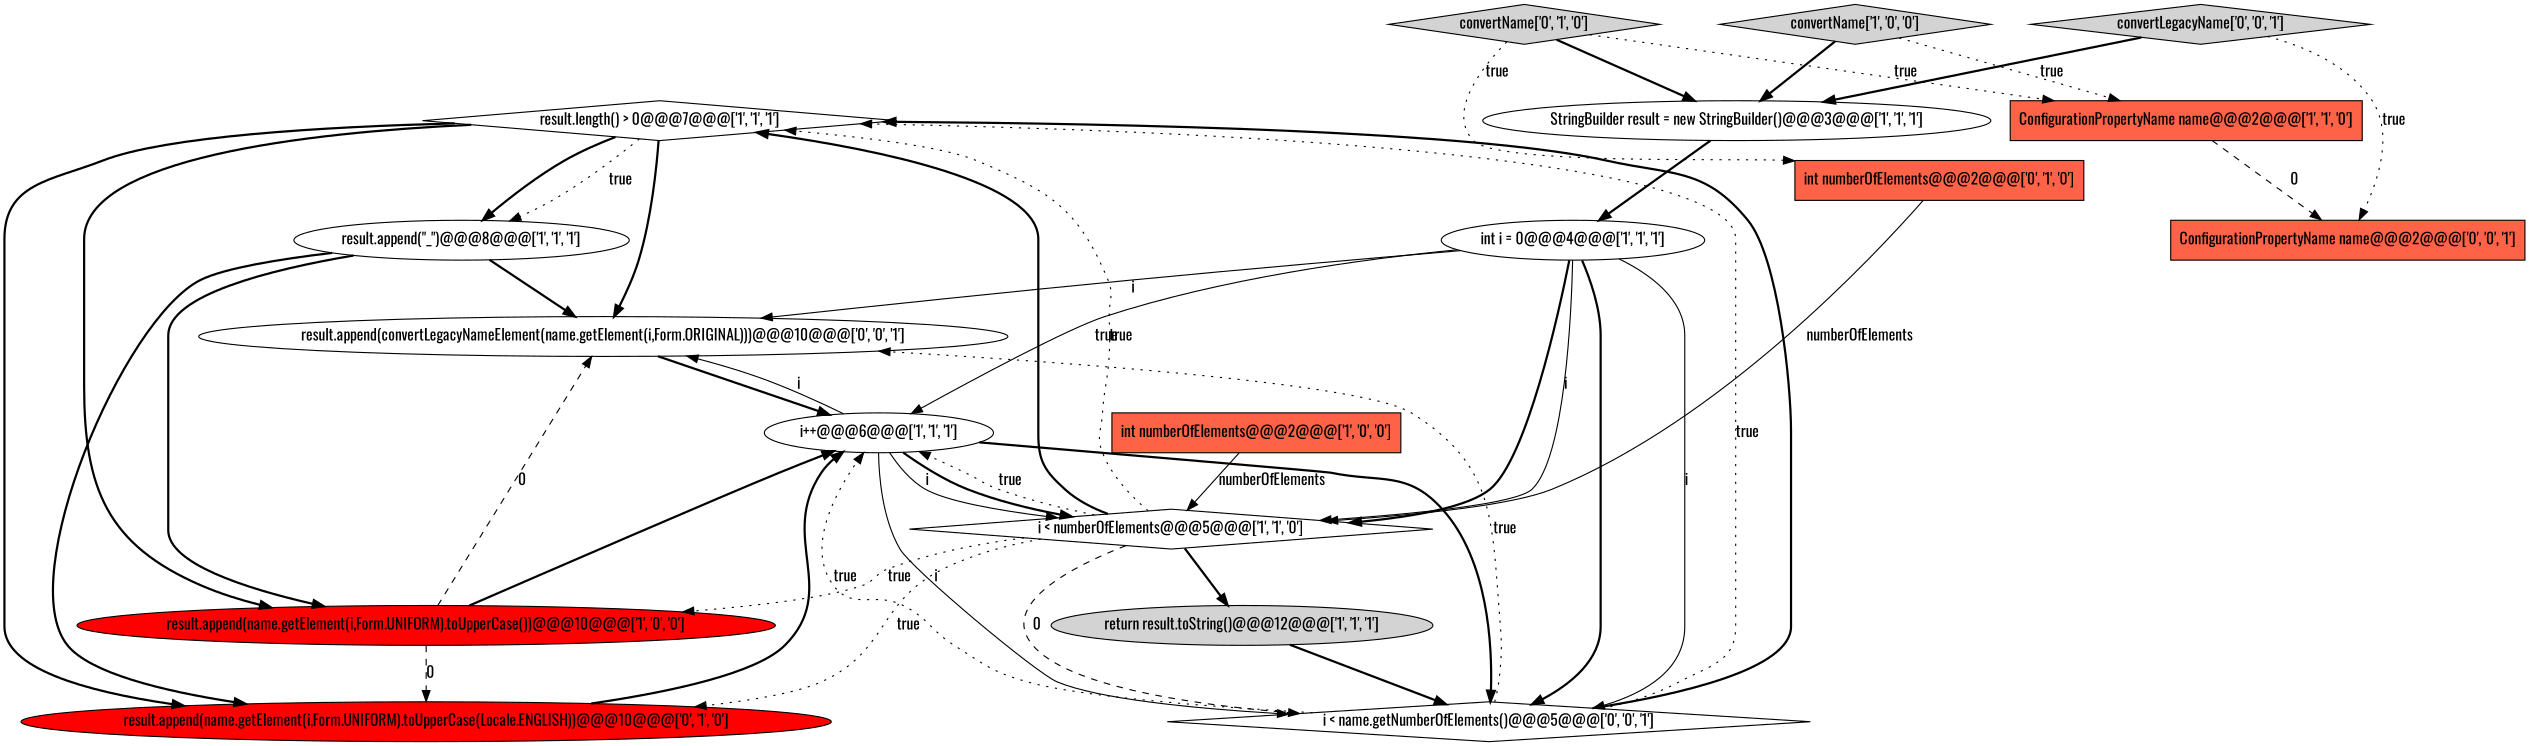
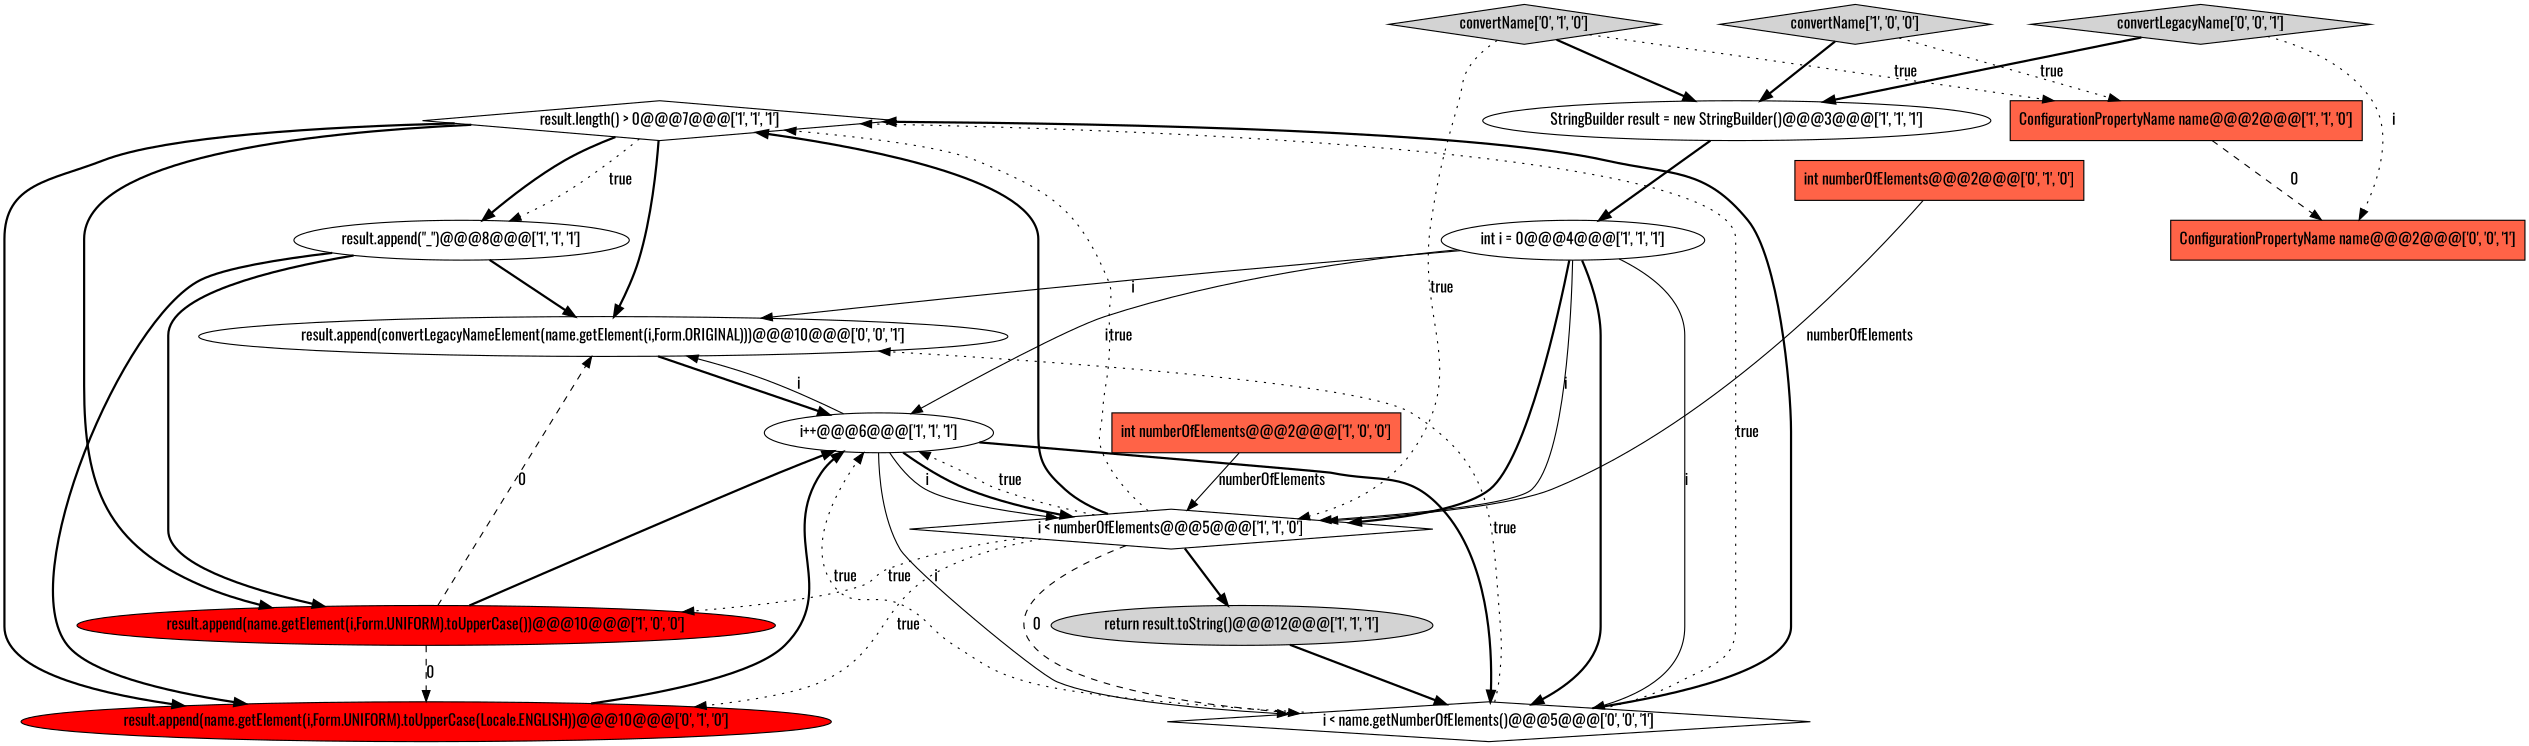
(2394, 121) -> (2394, 121)
(1634, 159) -> (1432, 302)
(1107, 337) -> (1107, 337)
